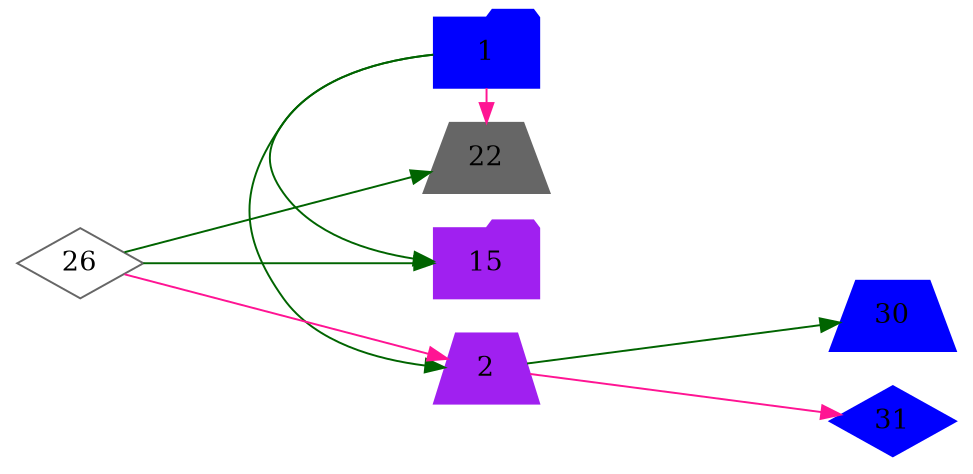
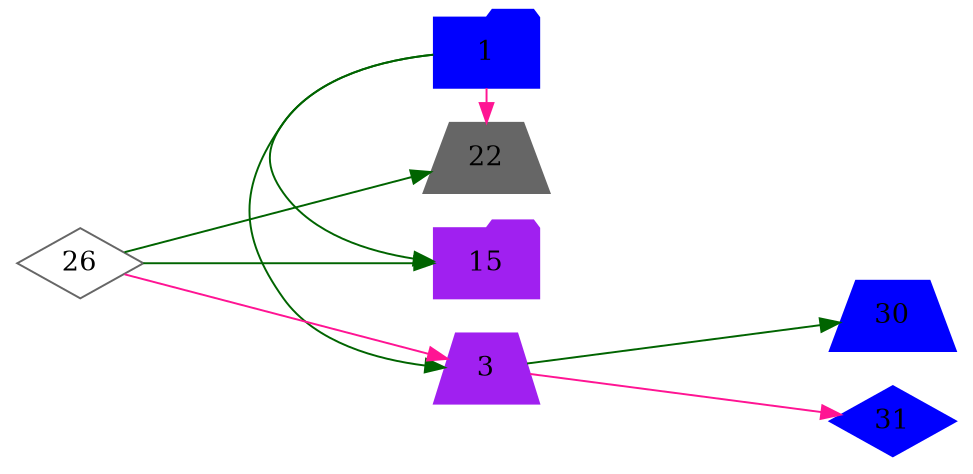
(487, 369) -> (487, 369)
